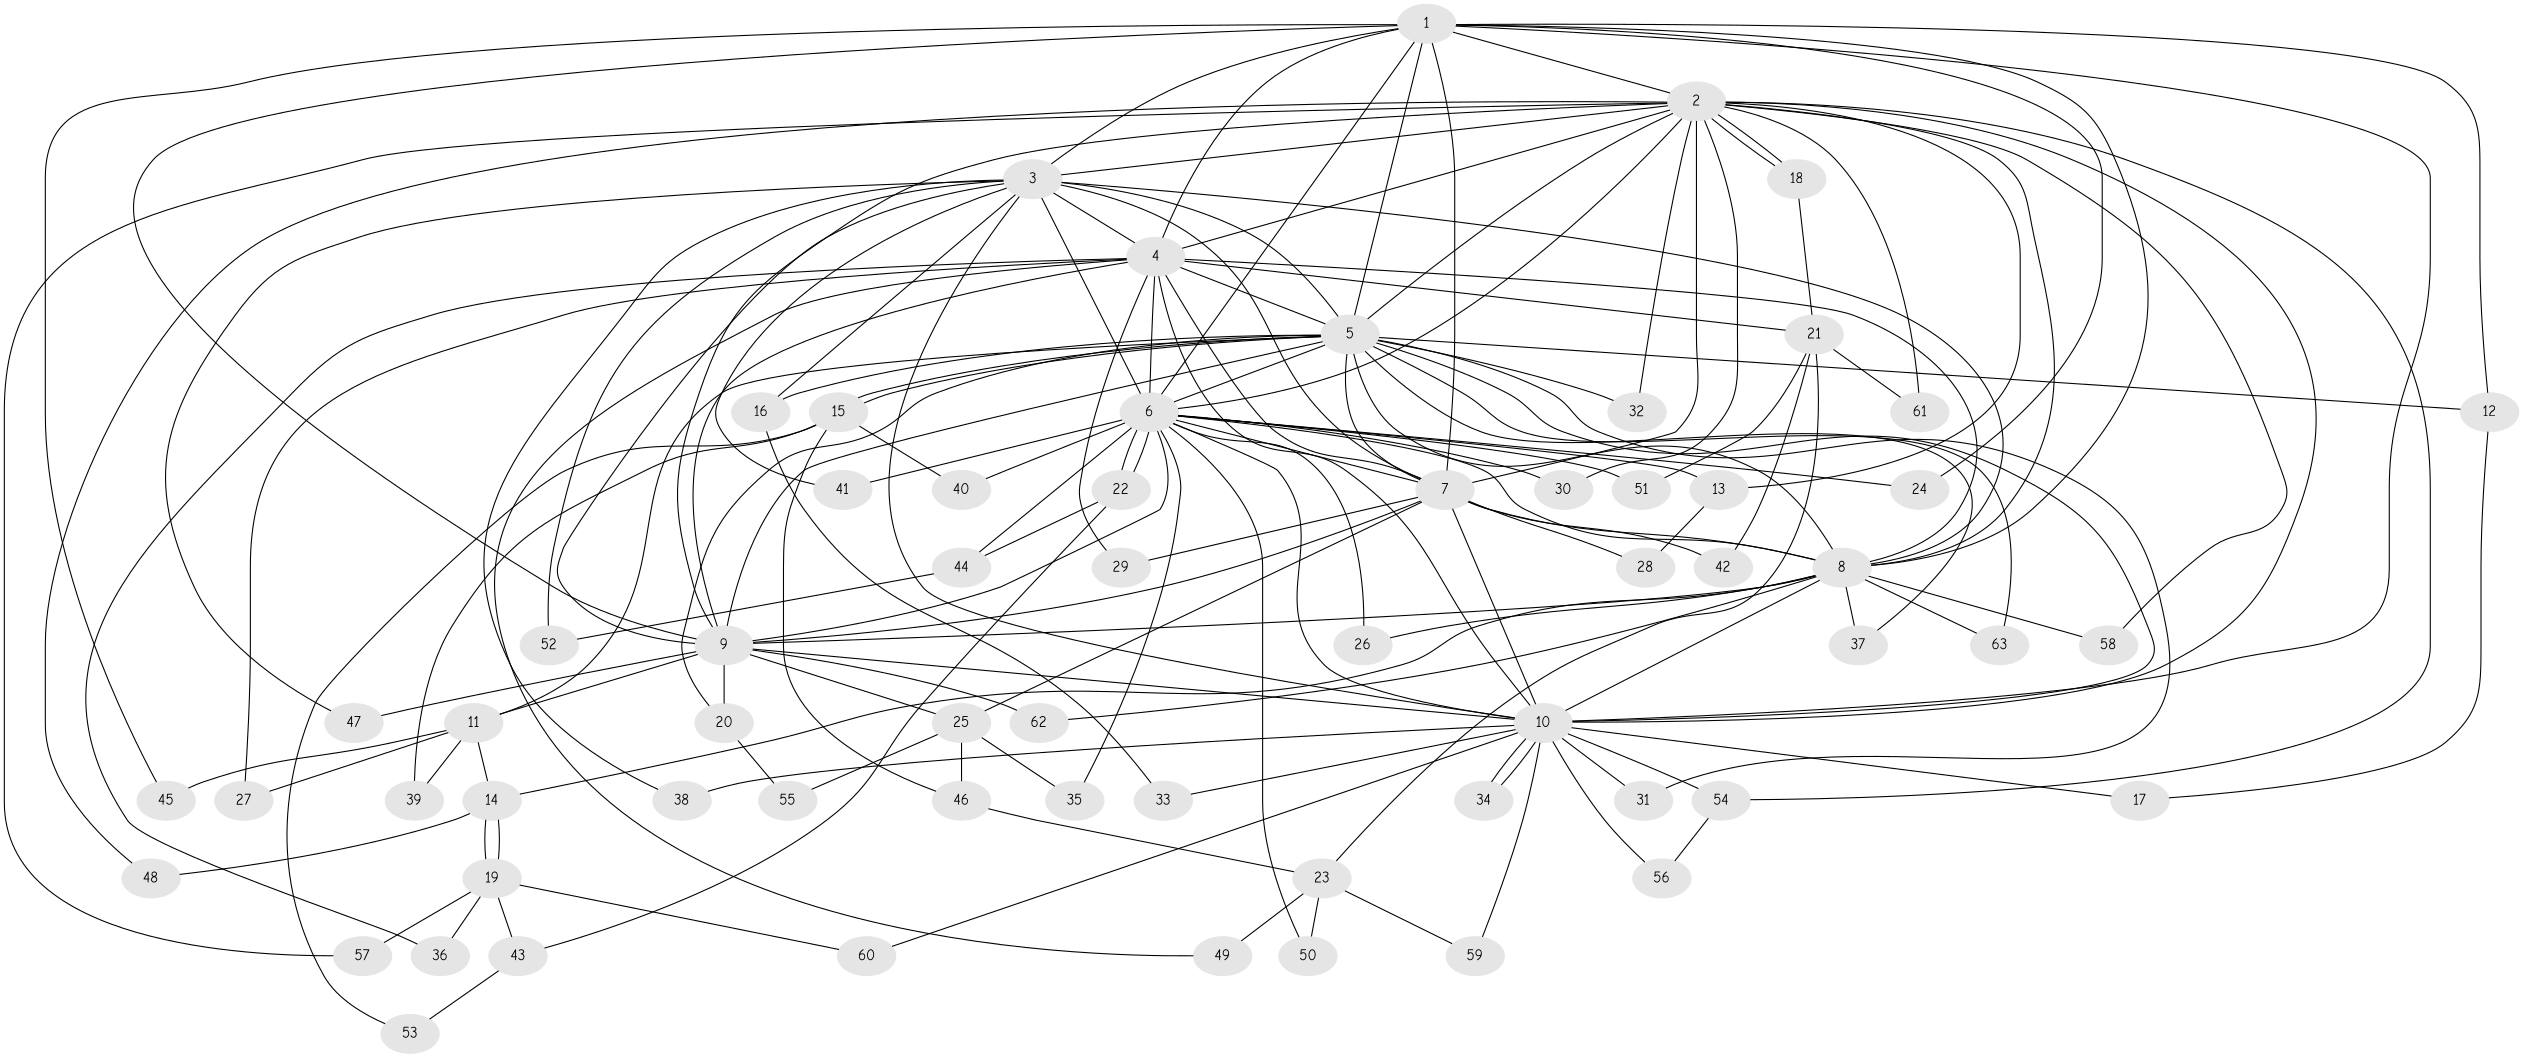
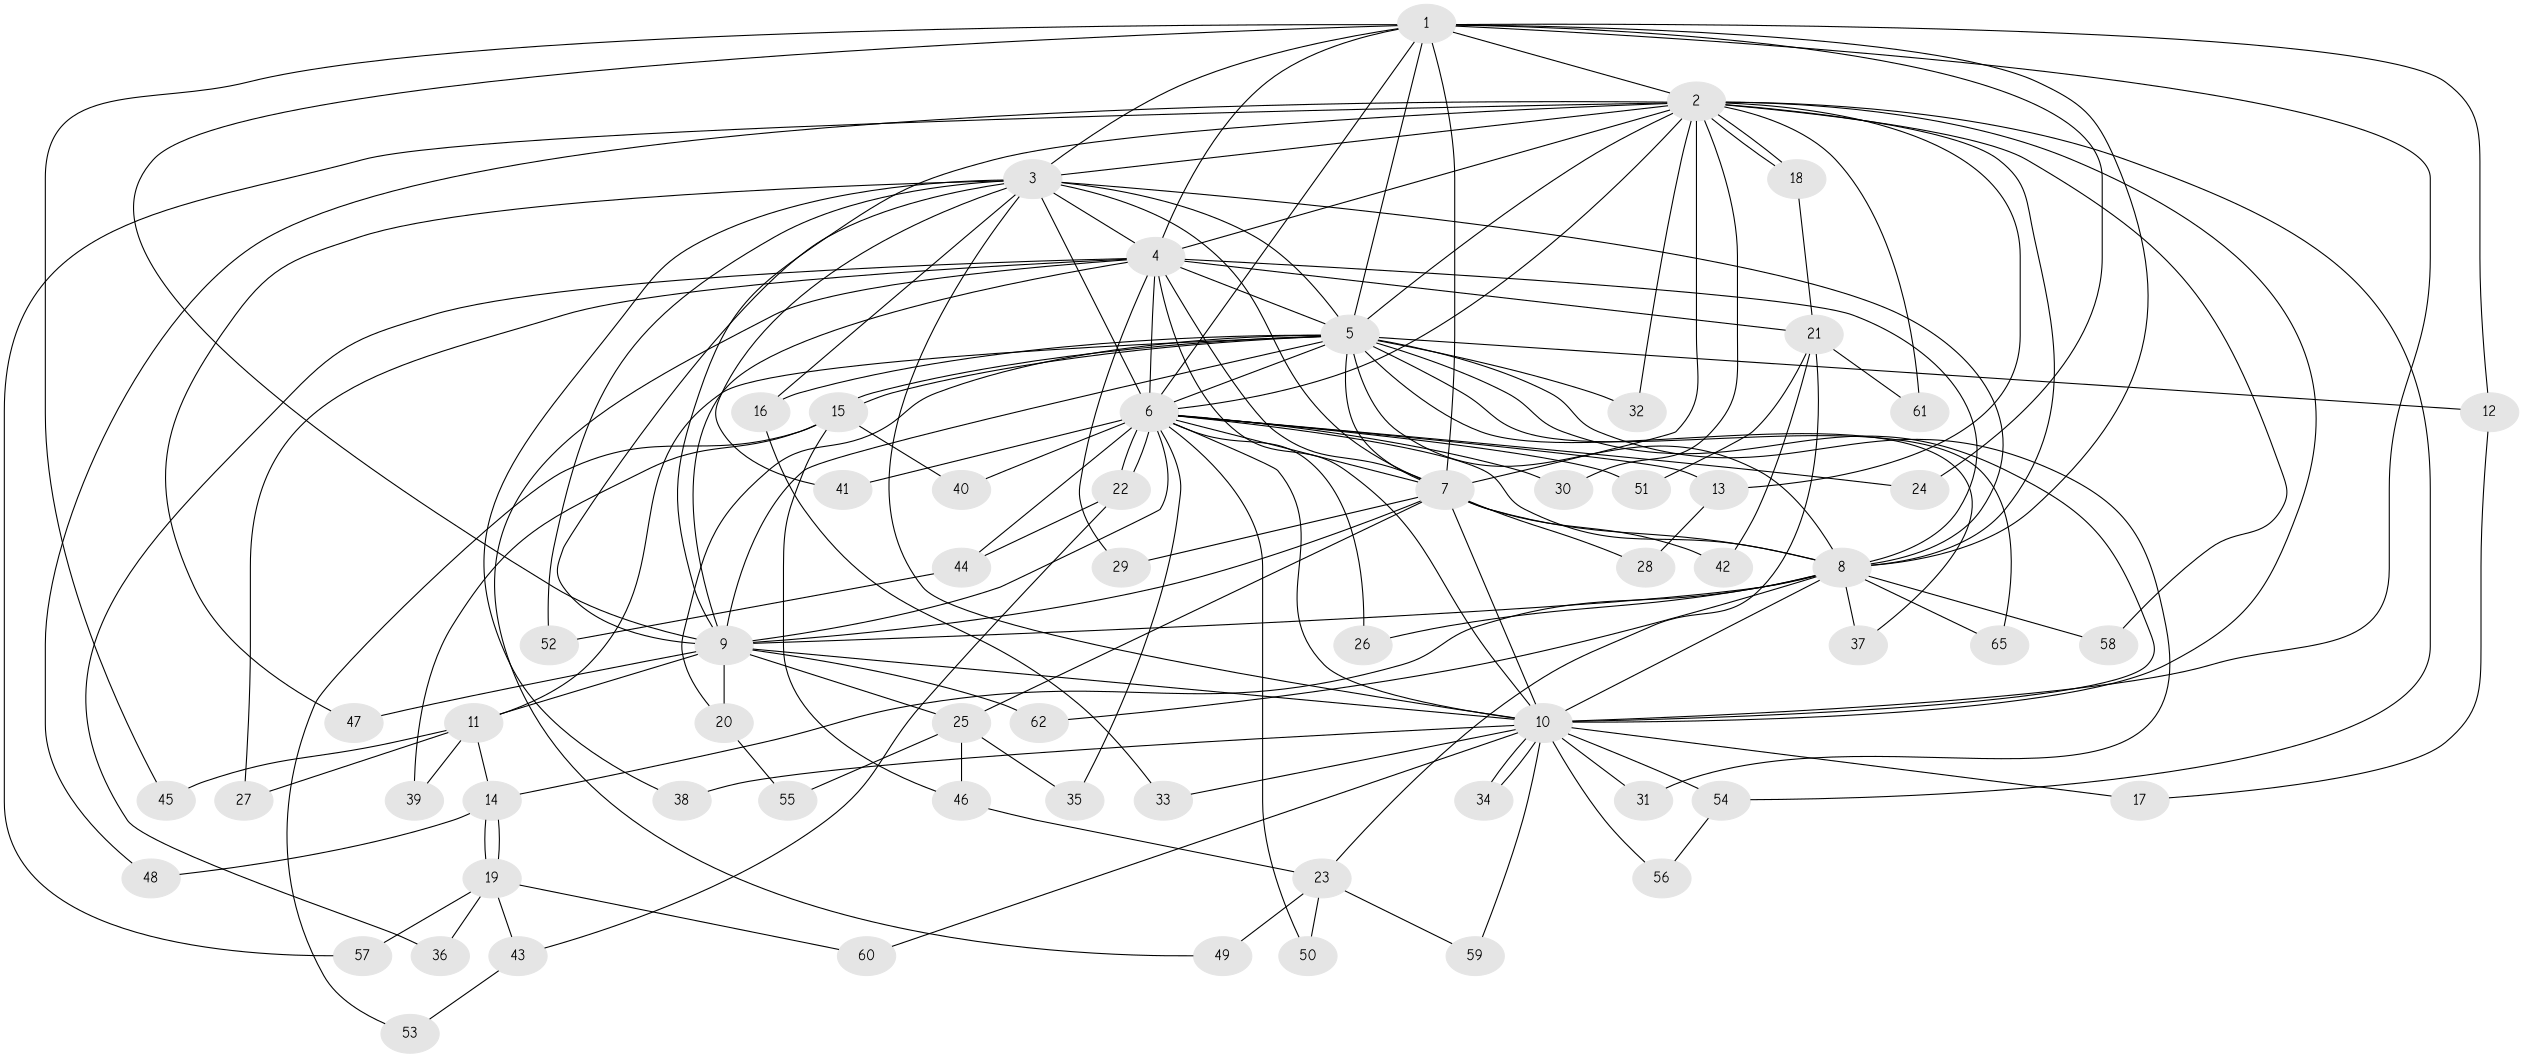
(2000, 645) -> (2000, 645)
